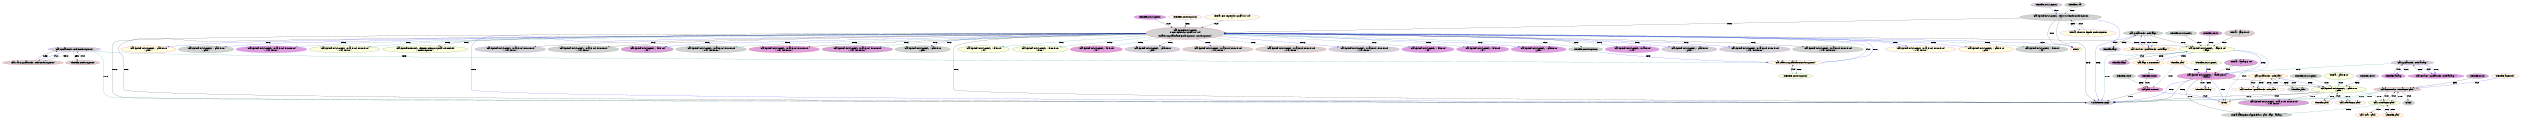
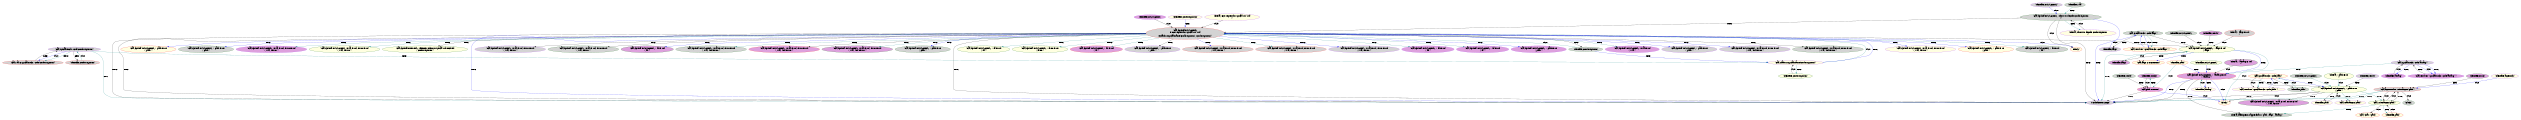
(2149, 69) -> (2151, 83)
(106, 76) -> (106, 76)
